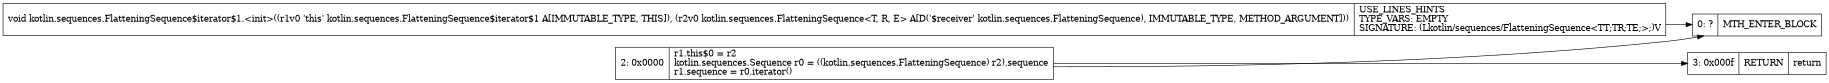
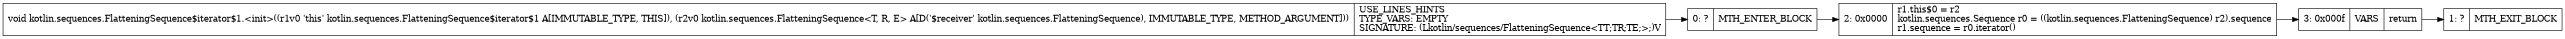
none -> (2503, 20)
(1408, 60) -> (1825, 20)
(1764, 63) -> (2367, 19)
